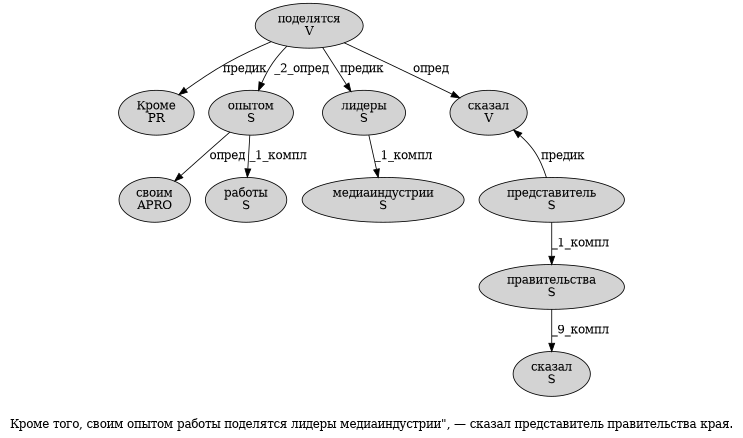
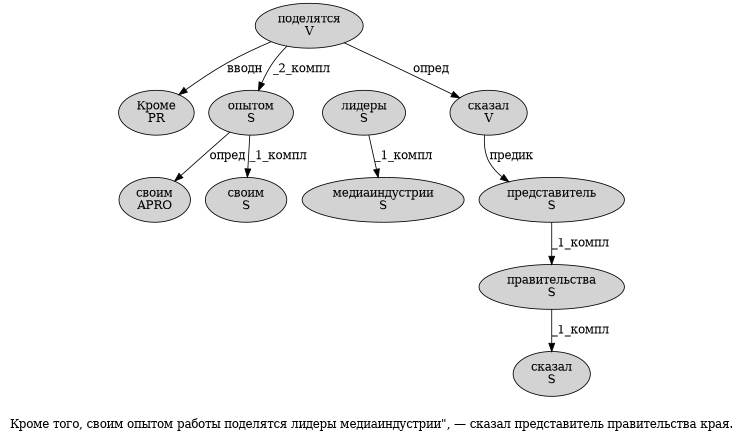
(334, 66) -> none
(245, 69) -> (245, 69)
(302, 69) -> (302, 69)
(536, 155) -> (487, 158)
(246, 200) -> (246, 200)
(581, 330) -> (581, 330)
